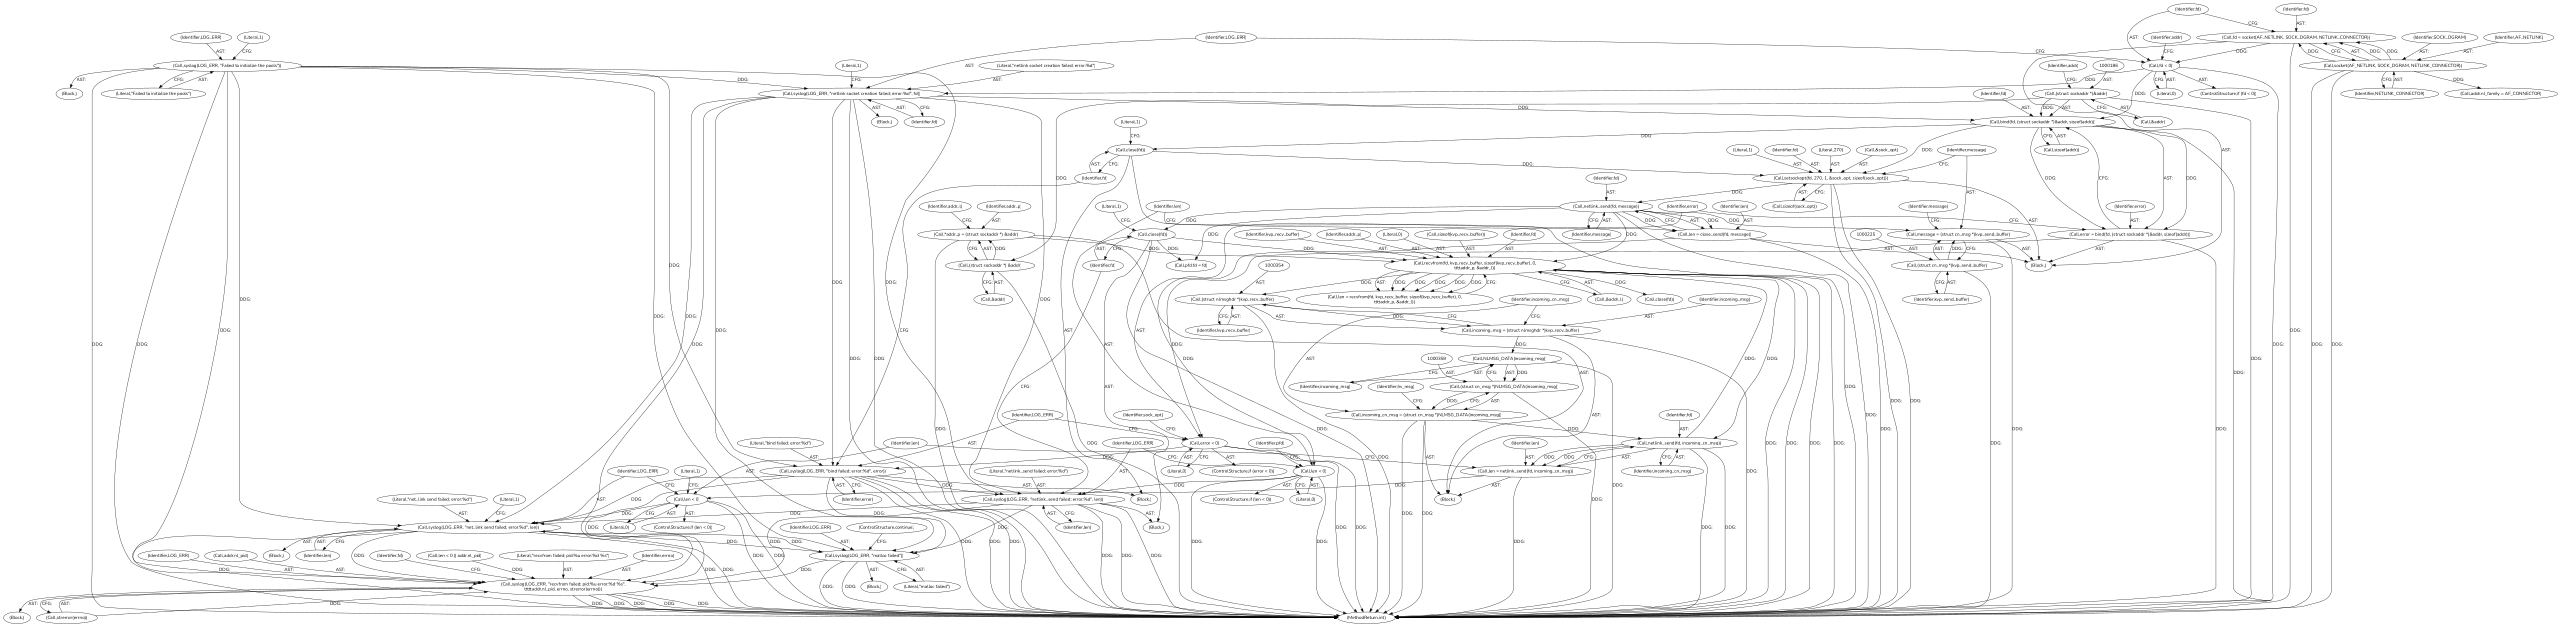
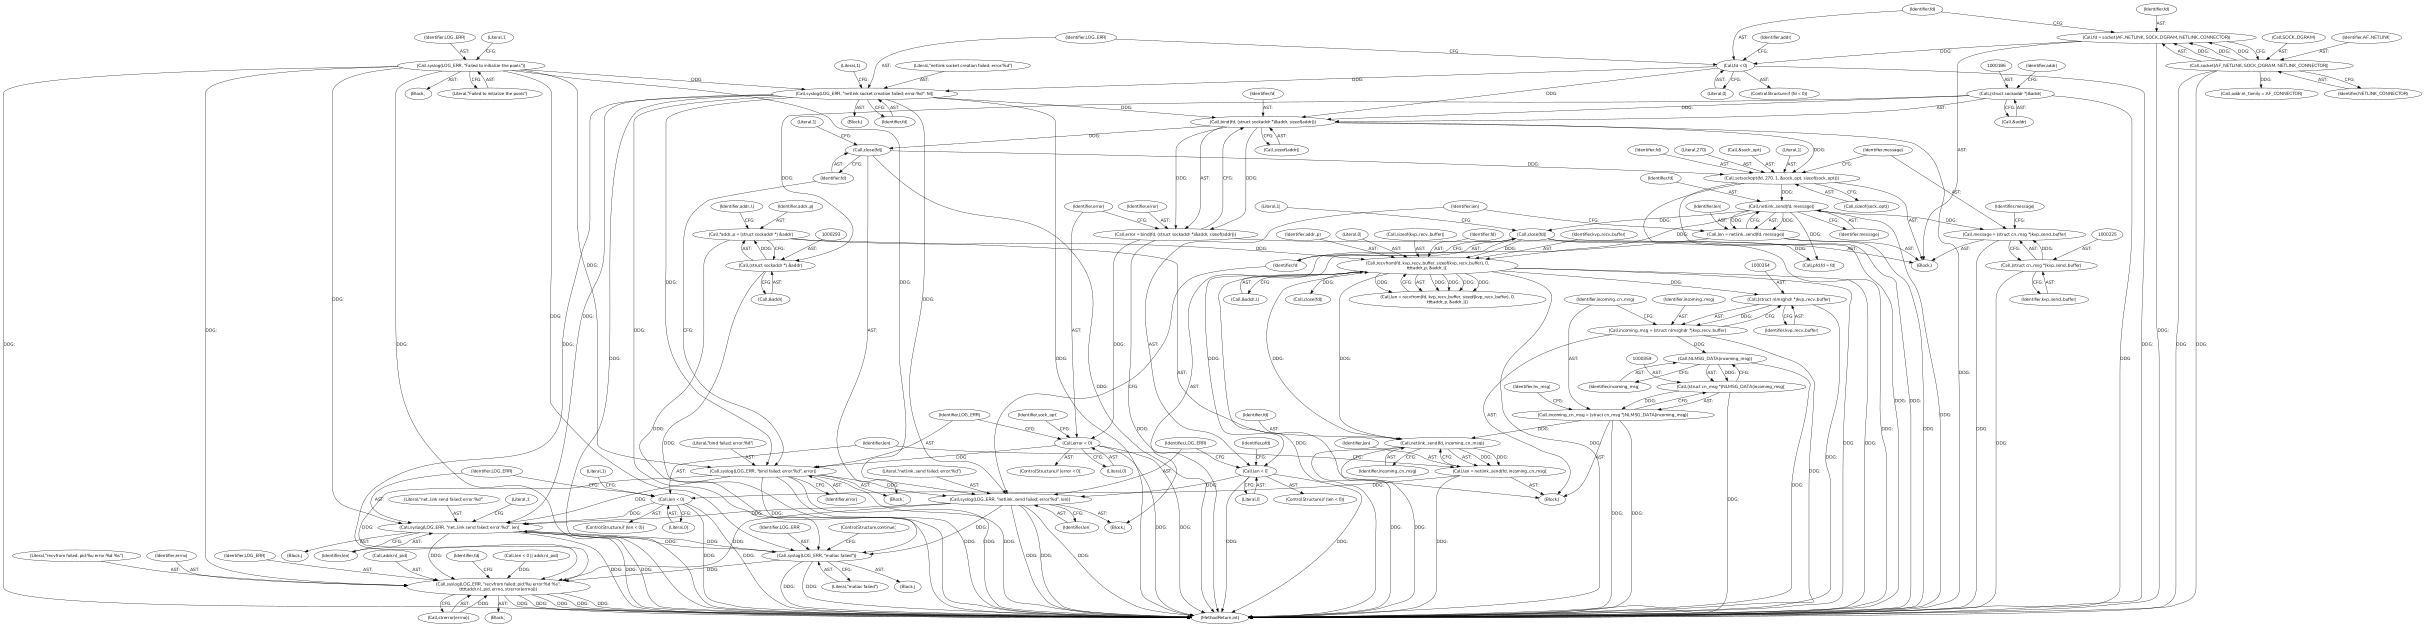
(2440, 38) -> (2294, 38)
none -> (831, 235)
(1715, 235) -> (1746, 235)
